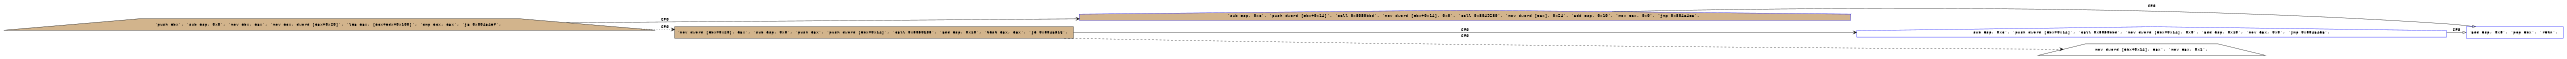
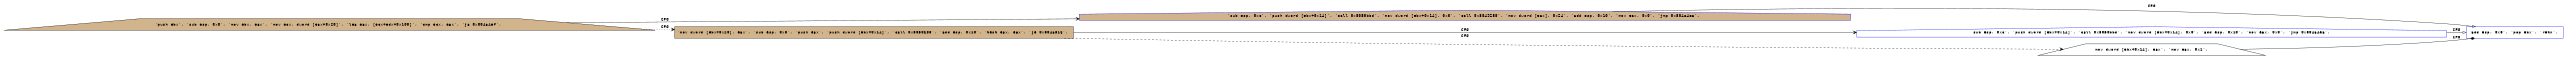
none -> (2356, 46)
